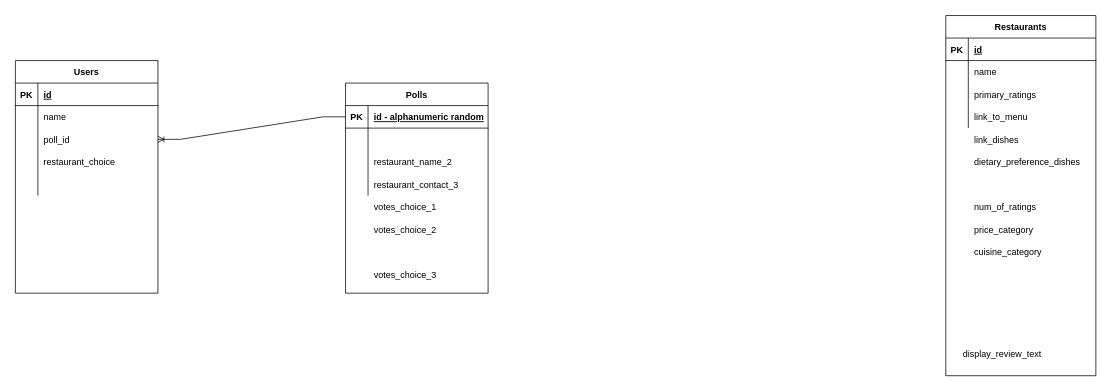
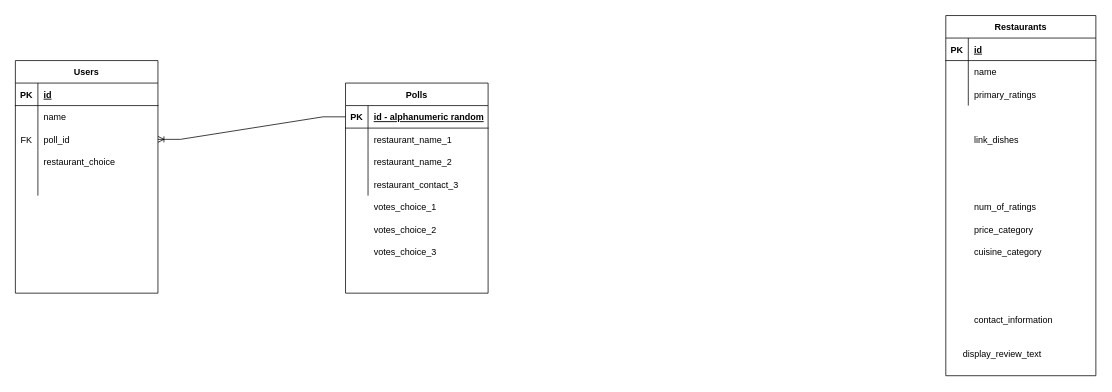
(1032, 117) -> none
none -> (27, 139)
none -> (428, 139)
(1024, 162) -> none
(424, 274) -> (424, 252)
none -> (1024, 319)
